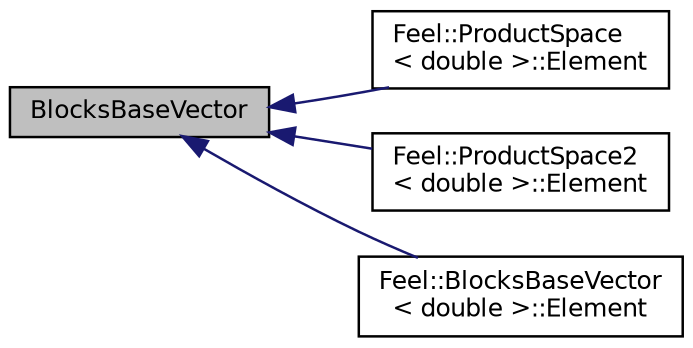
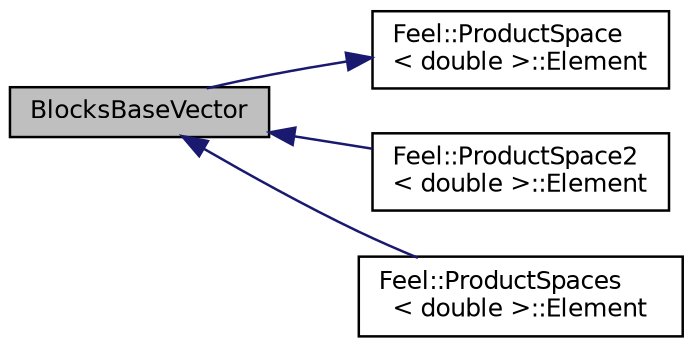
(342, 96) -> (276, 74)
(521, 297) -> (521, 297)
